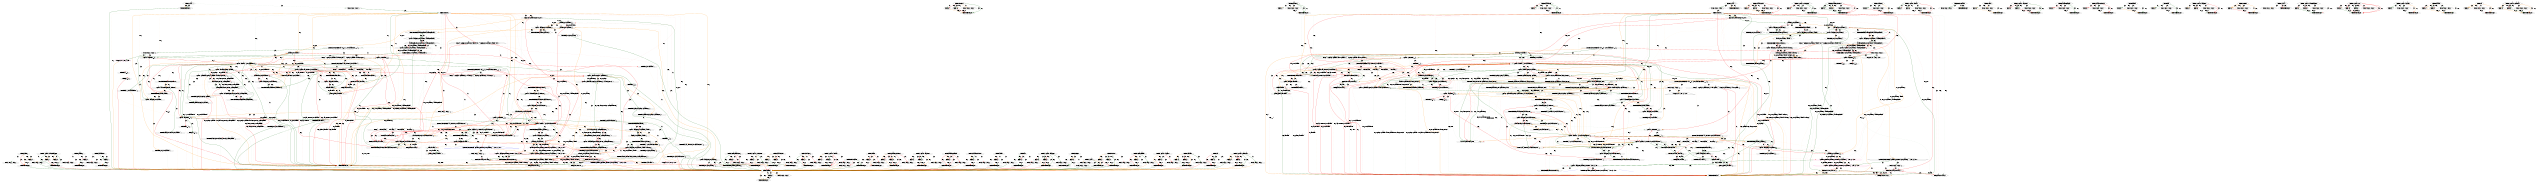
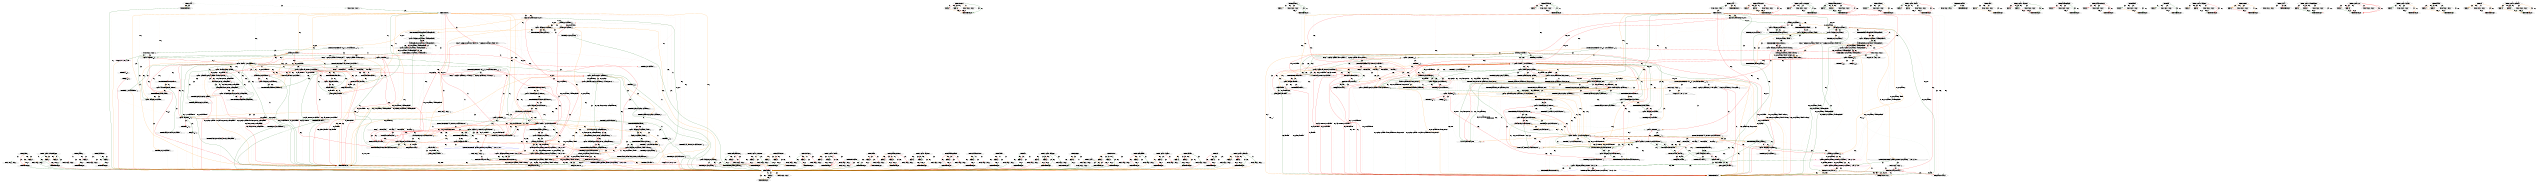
(2356, 8) -> none
